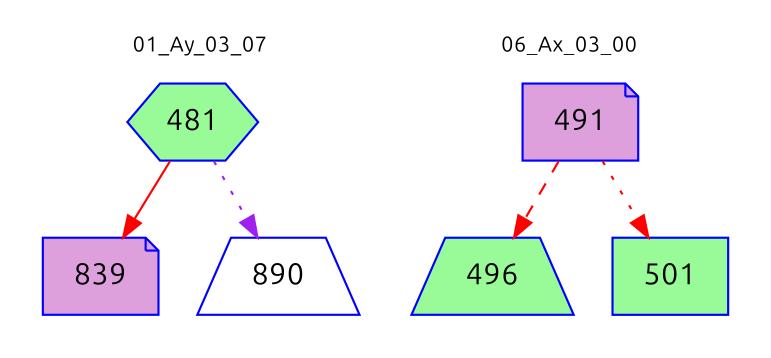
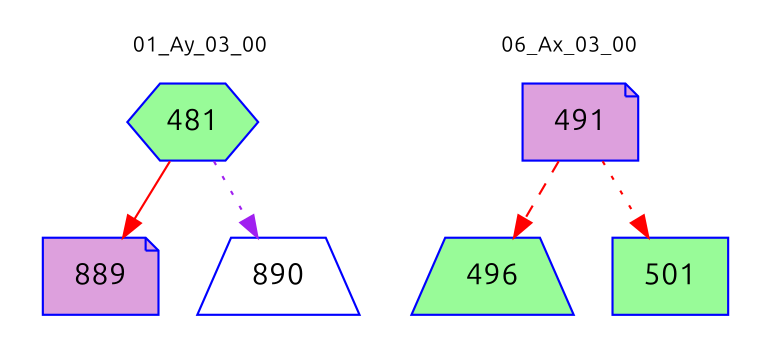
(201, 46) -> (201, 46)
(101, 276) -> (101, 276)
